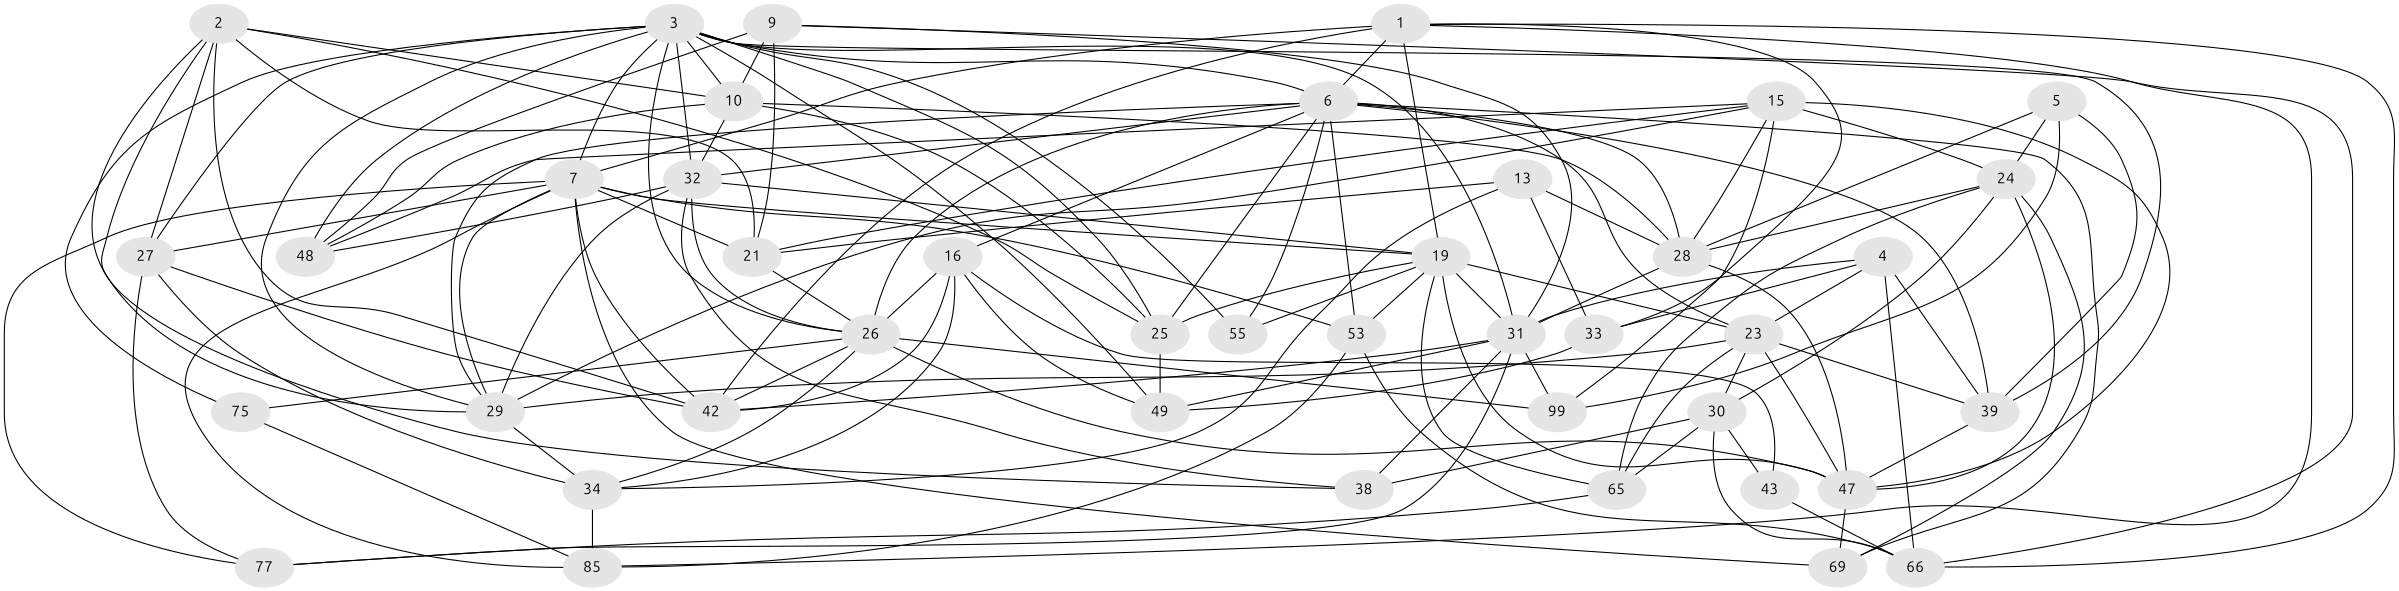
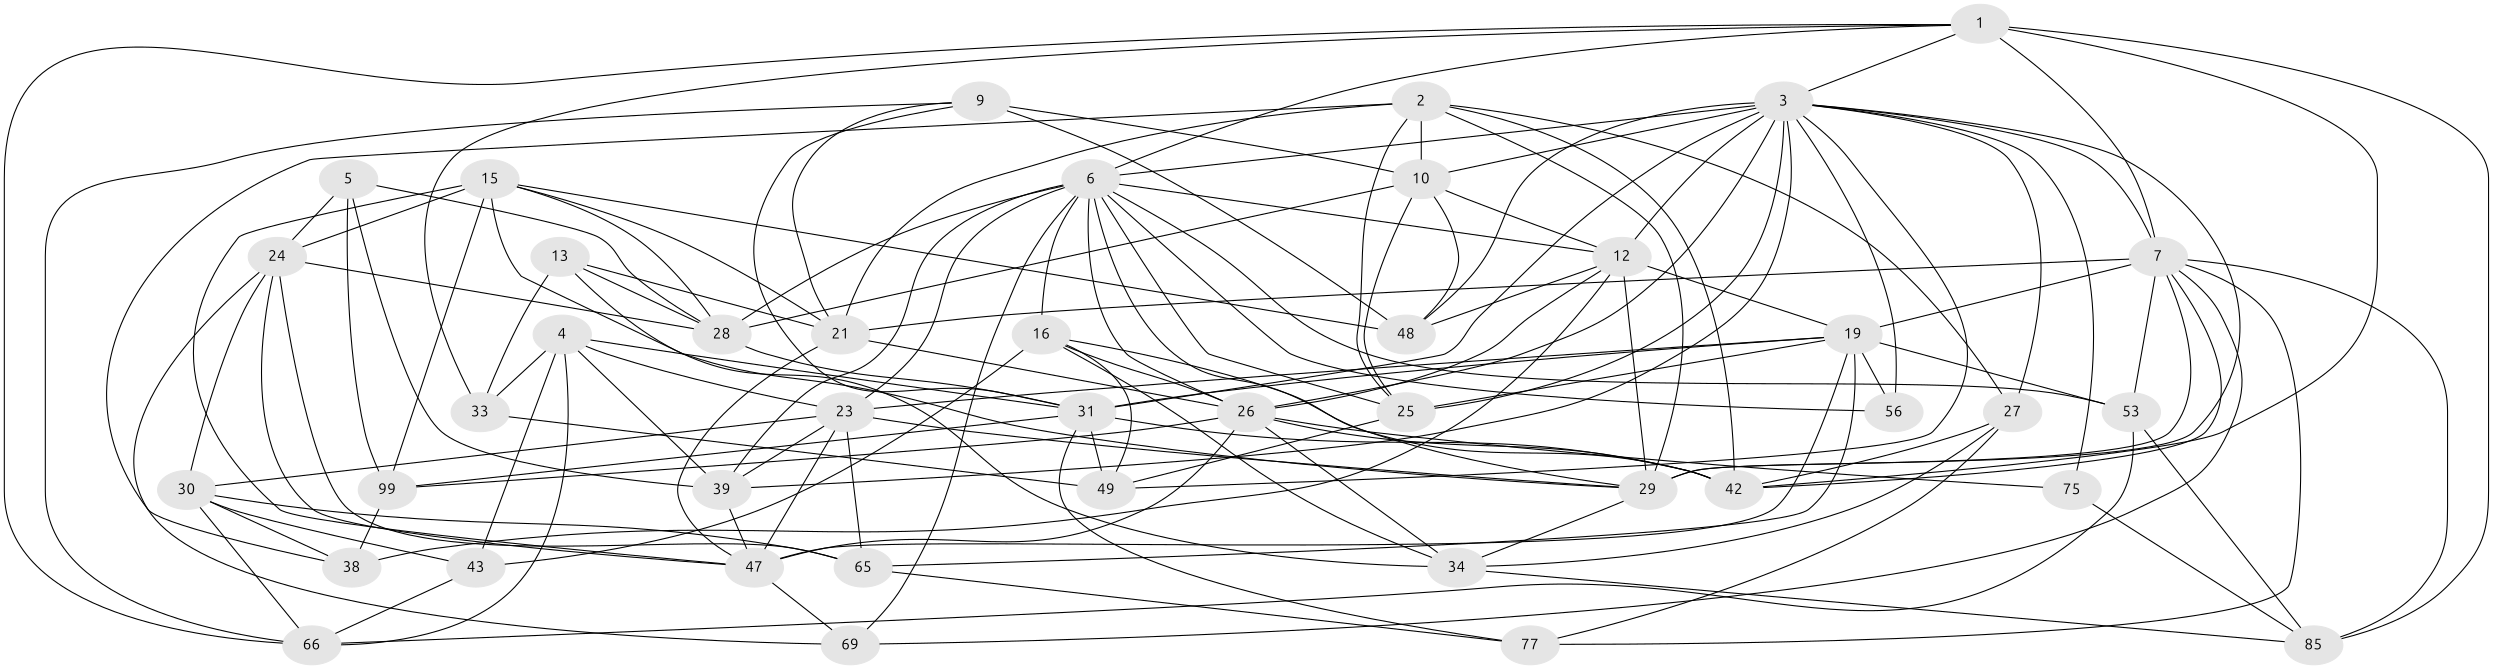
(1423, 155) -> (1882, 63)
(693, 179) -> (1622, 257)
(332, 223) -> none
(1238, 335) -> (1894, 412)
(1808, 338) -> (718, 421)
(1440, 412) -> (368, 533)
none -> (523, 441)
